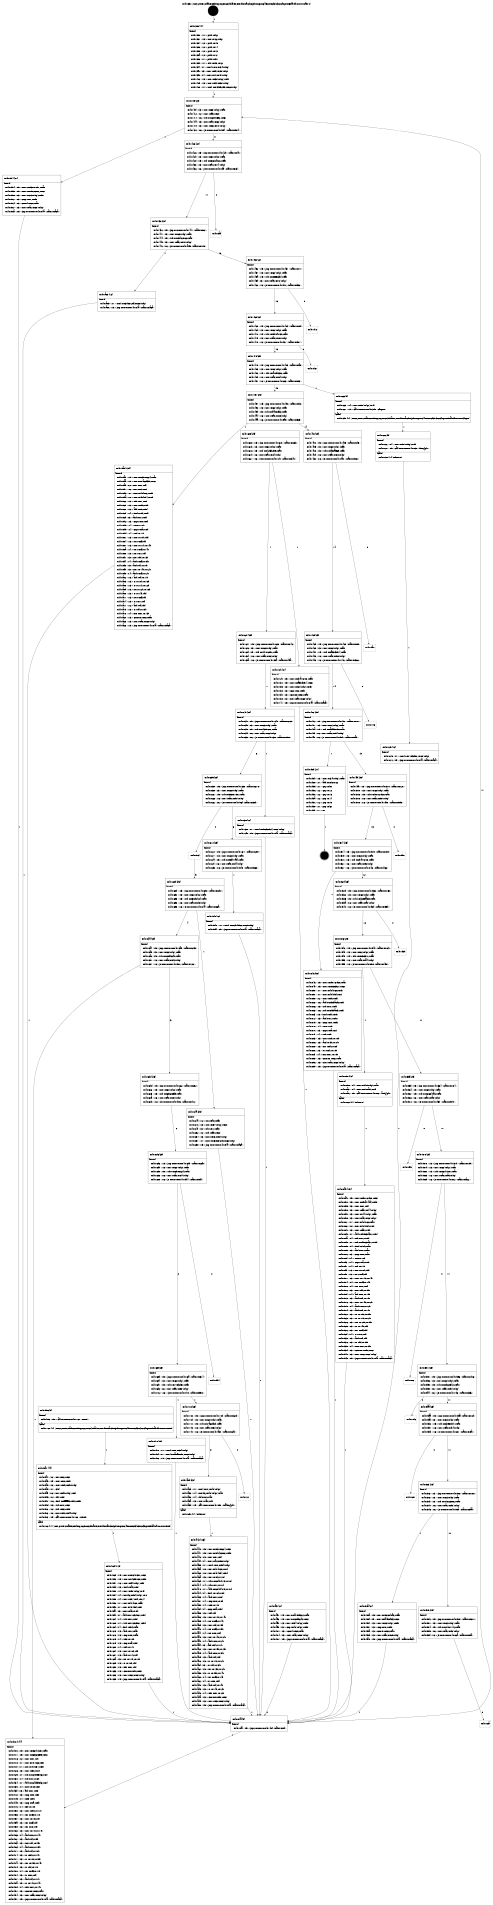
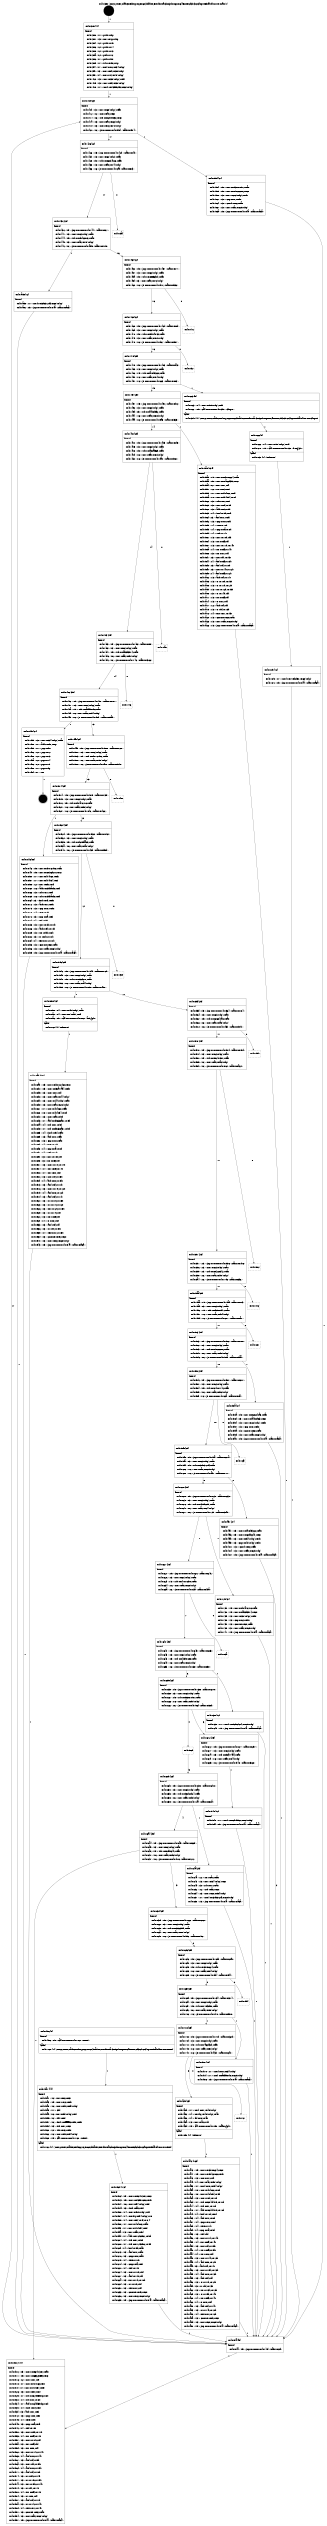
none -> (203, 1461)
none -> (222, 1654)
